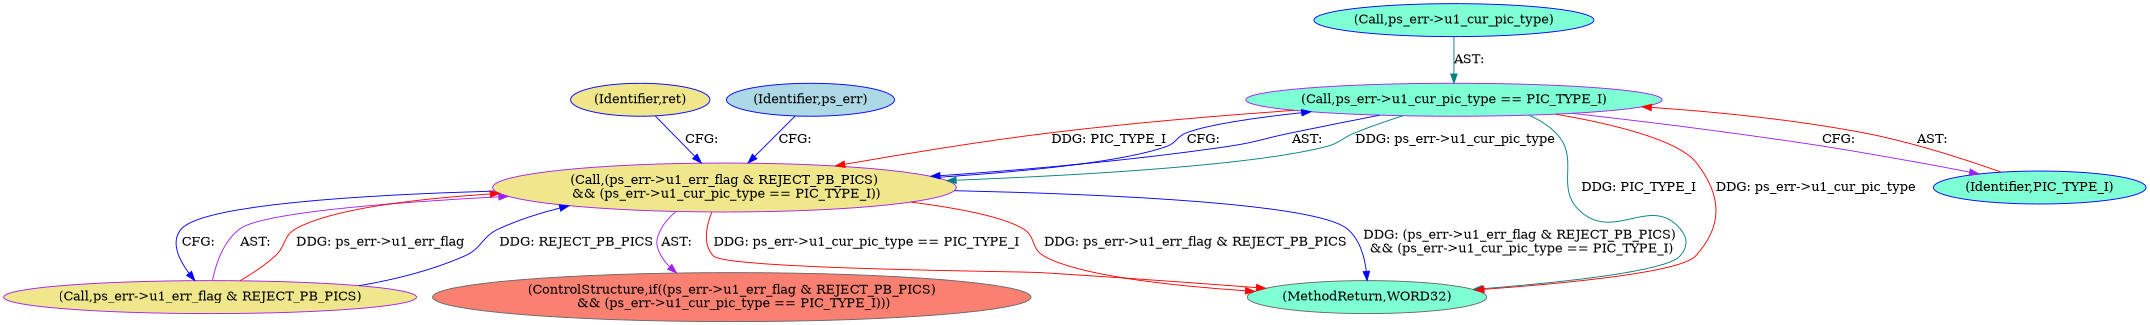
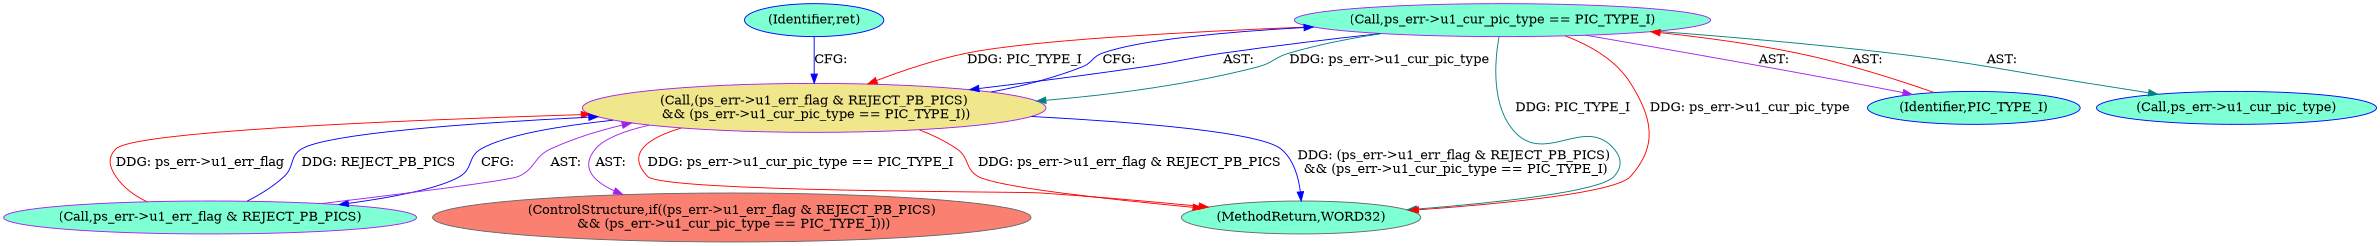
(1454, 55) -> (1903, 55)
(640, 100) -> (814, 20)
(811, 100) -> none
(1841, 140) -> (1776, 60)
(210, 297) -> (210, 217)
